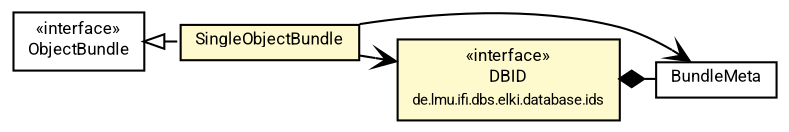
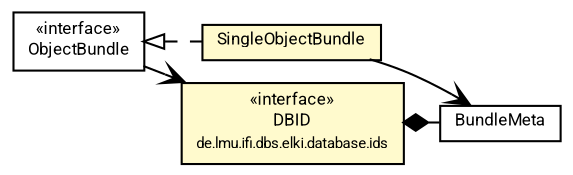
(368, 57) -> (154, 70)
